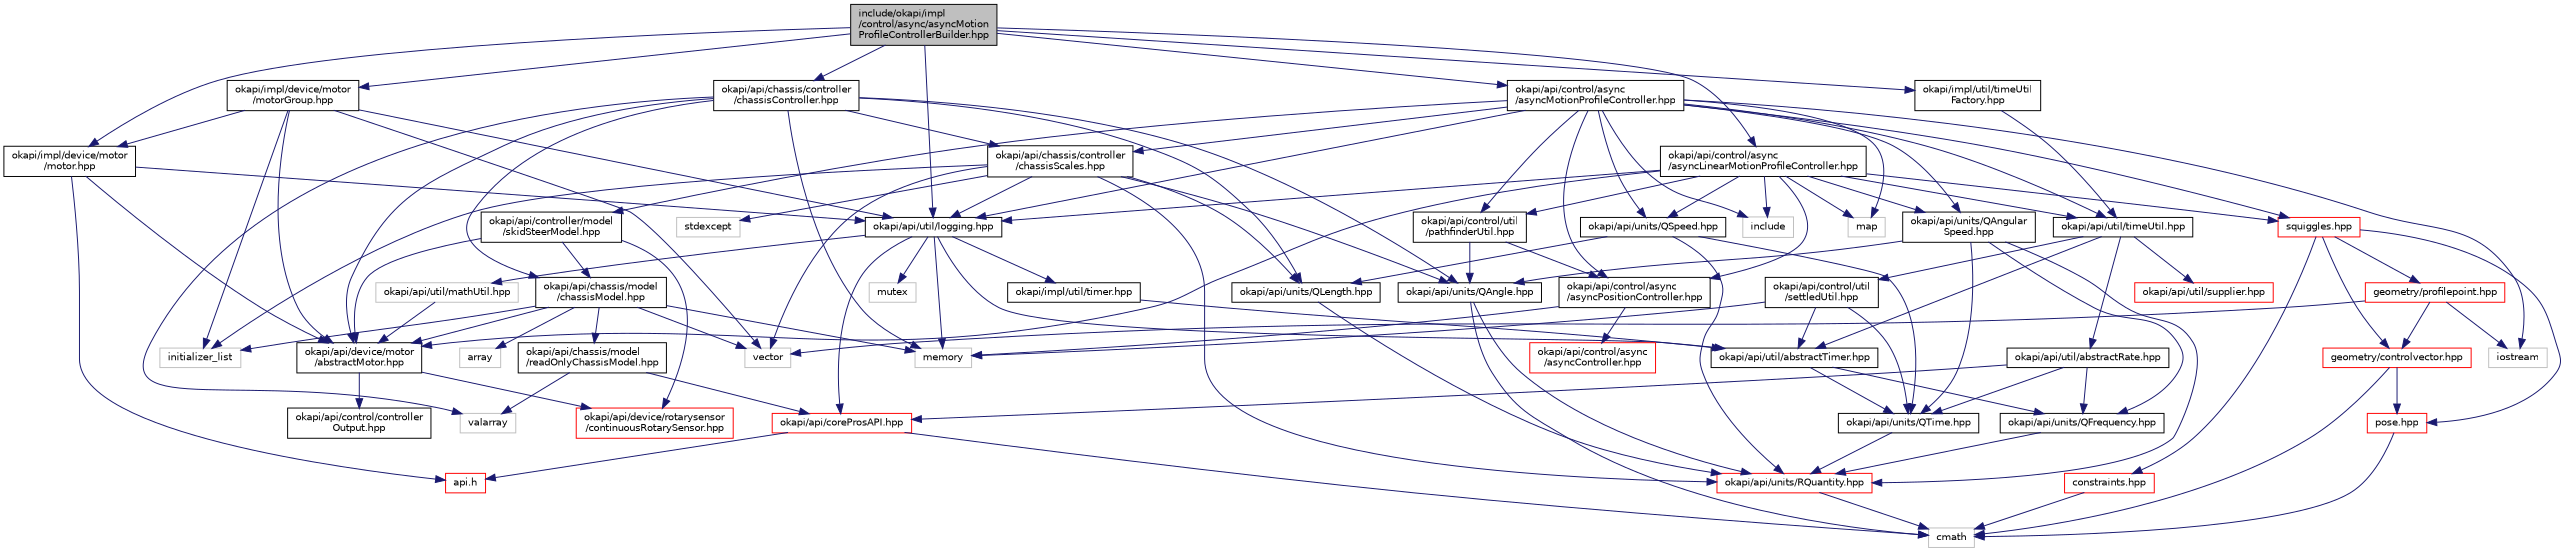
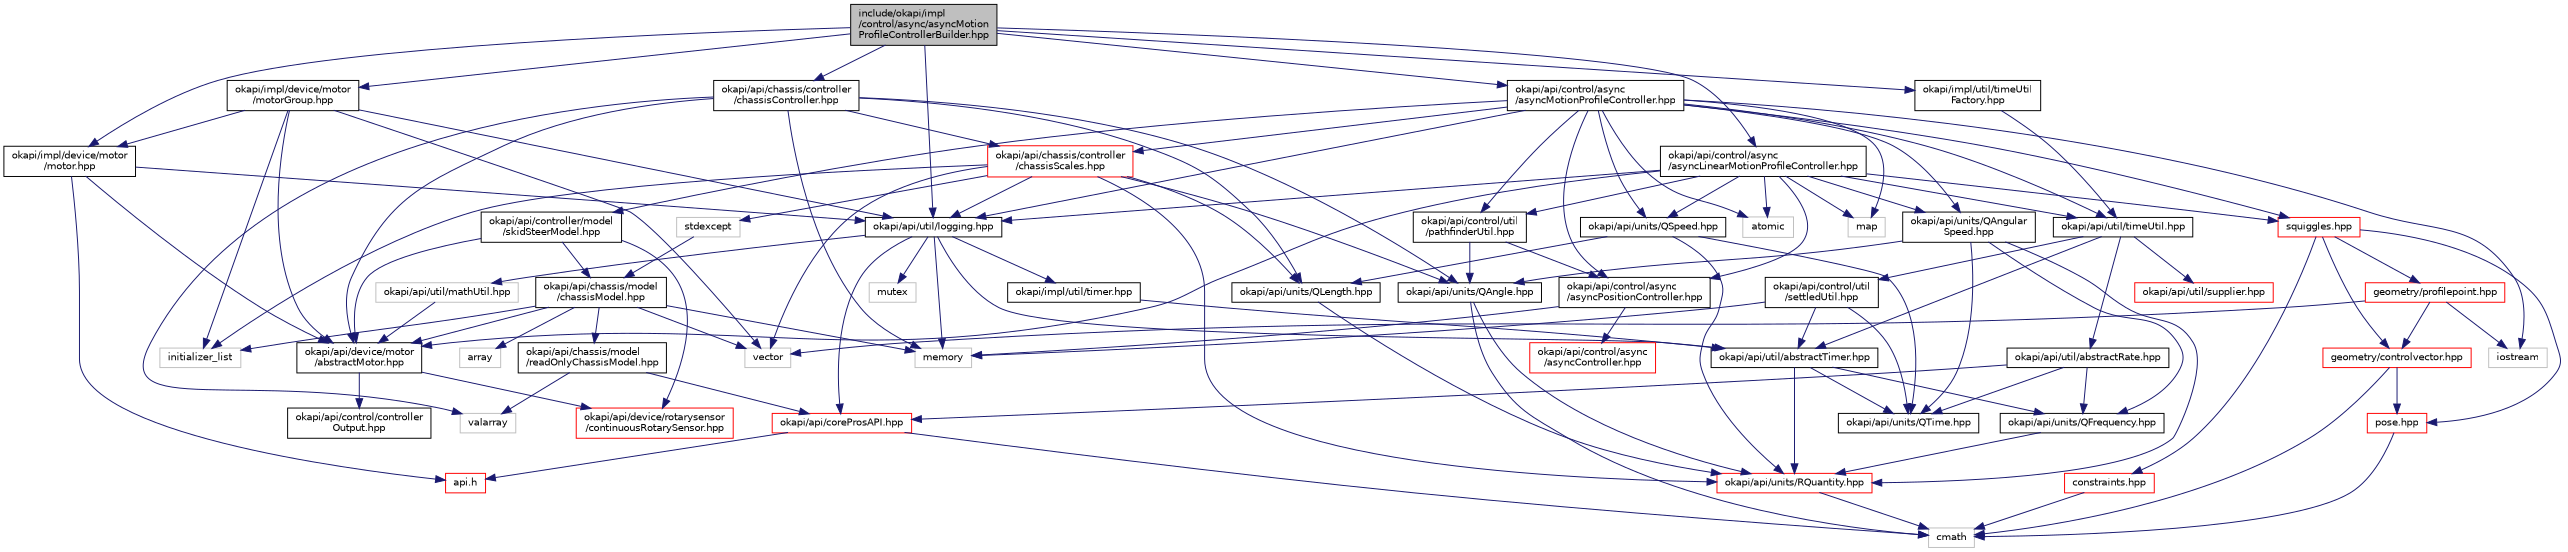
(537, 155) -> (679, 246)
(1060, 161) -> (1060, 161)
(1768, 227) -> (1768, 227)
(1856, 451) -> (1794, 416)
